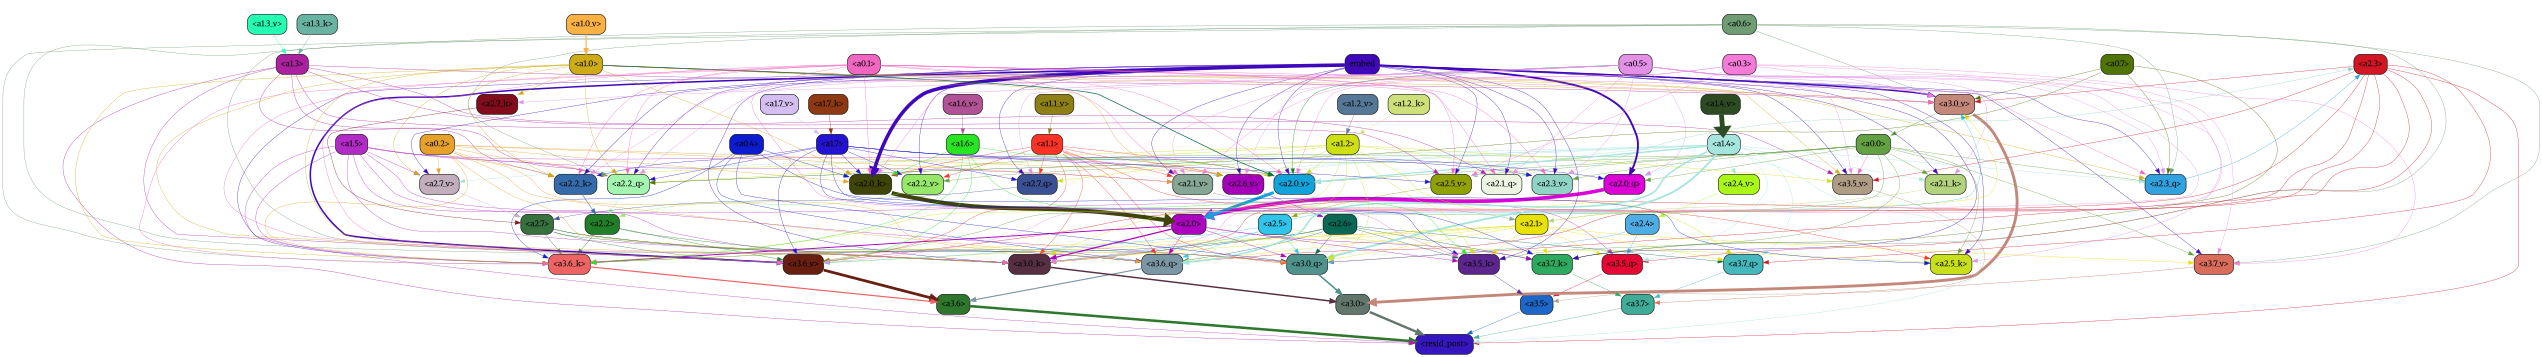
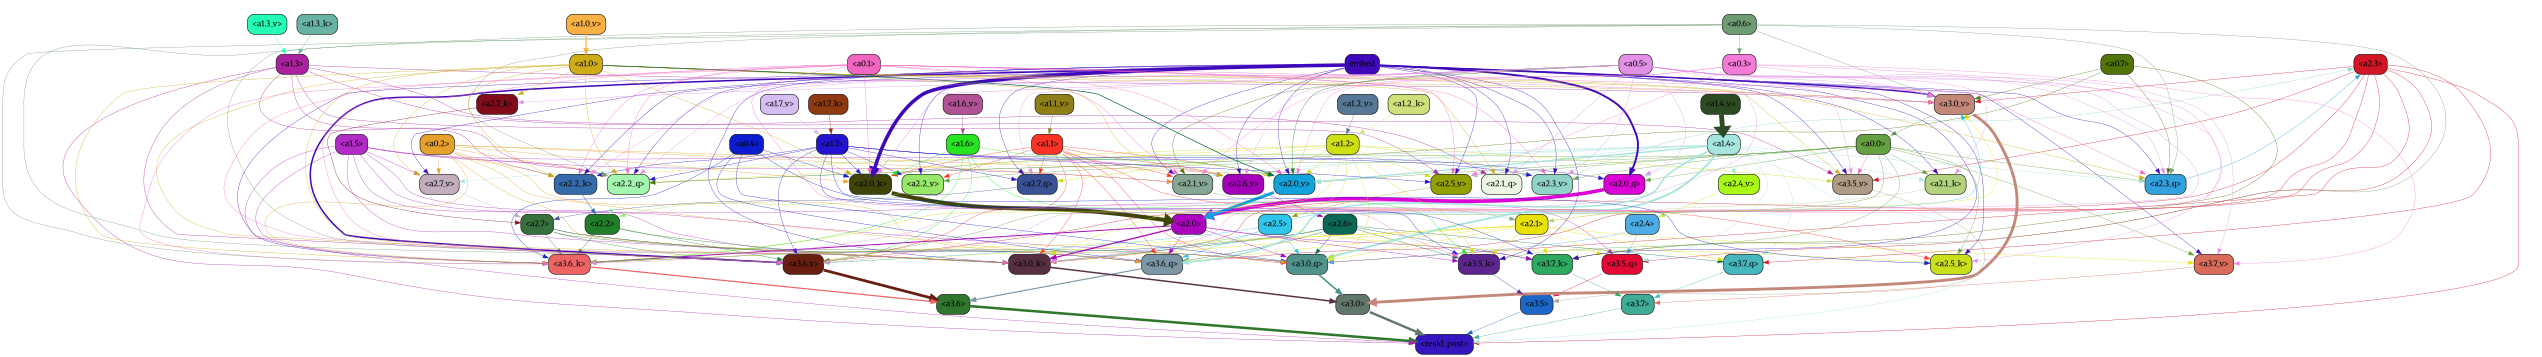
(2402, 53) -> (1739, 42)
(1066, 78) -> (1066, 78)
(1265, 97) -> (1265, 97)
(1541, 207) -> (1399, 166)
none -> (925, 228)
